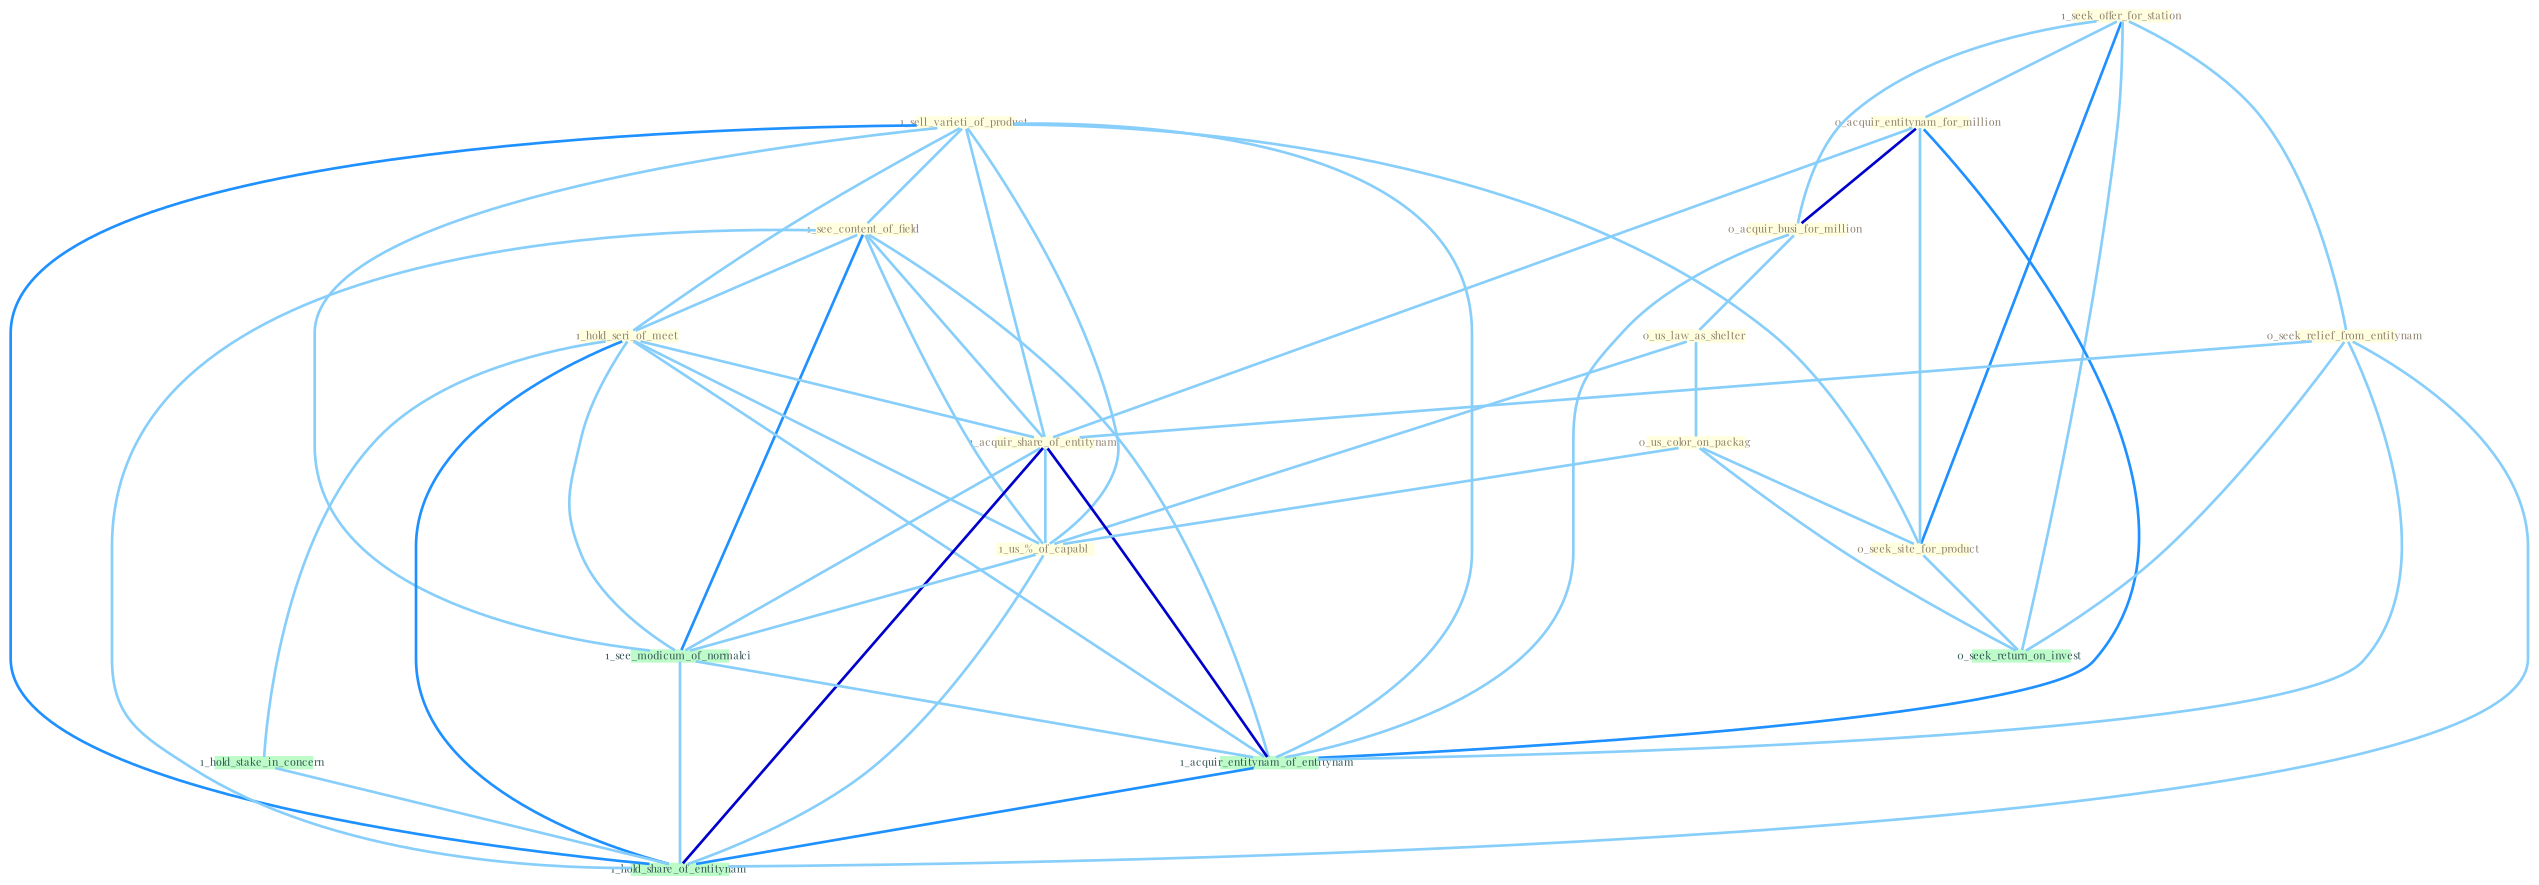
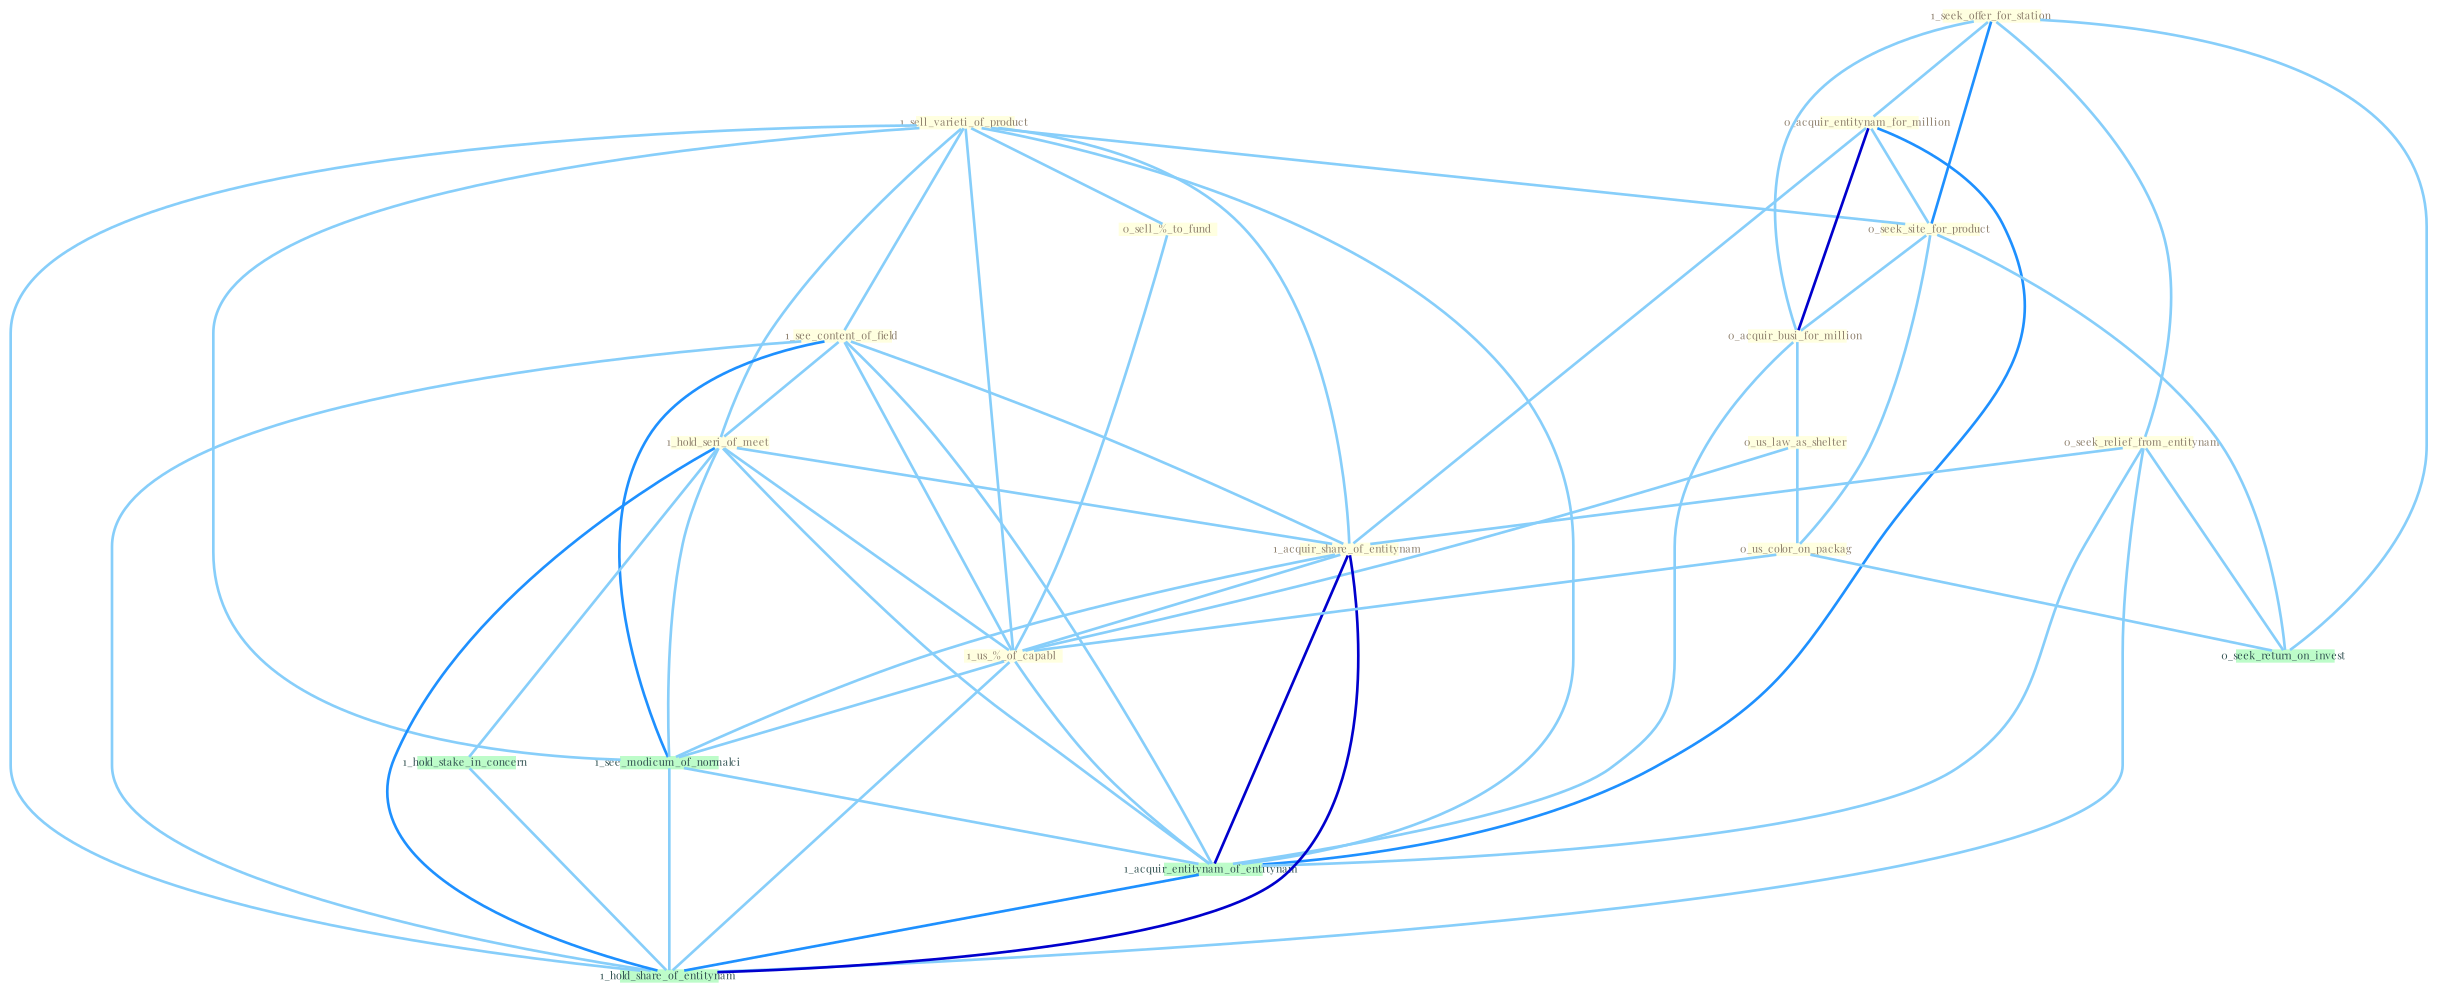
none -> (1168, 229)
none -> (1864, 283)
(11, 360) -> (11, 409)
none -> (1079, 746)
